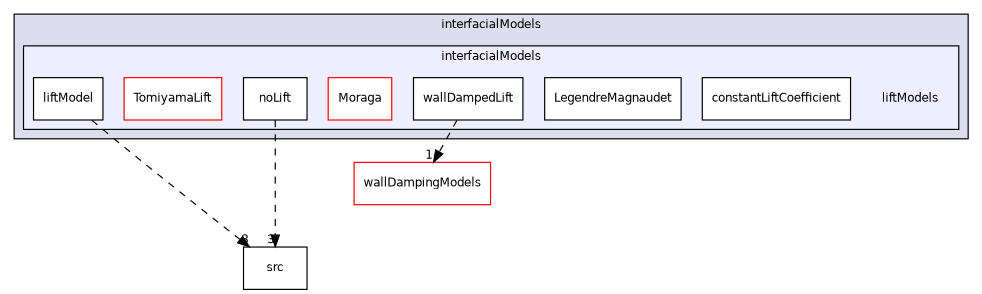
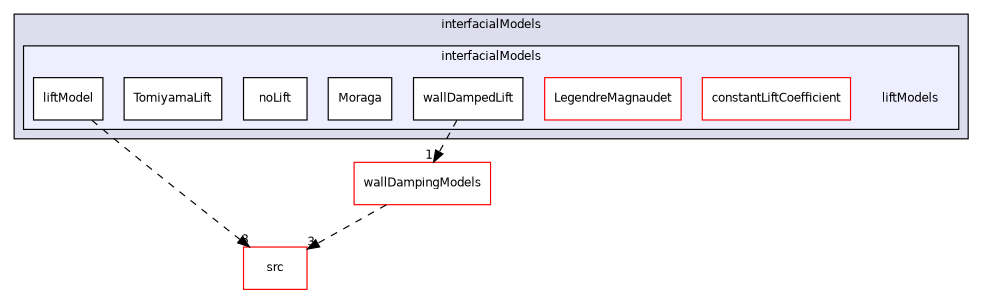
(173, 99) -> (173, 99)
(360, 99) -> (360, 99)
(613, 99) -> (613, 99)
(776, 99) -> (776, 99)
(275, 177) -> (352, 224)
(275, 268) -> (275, 268)
